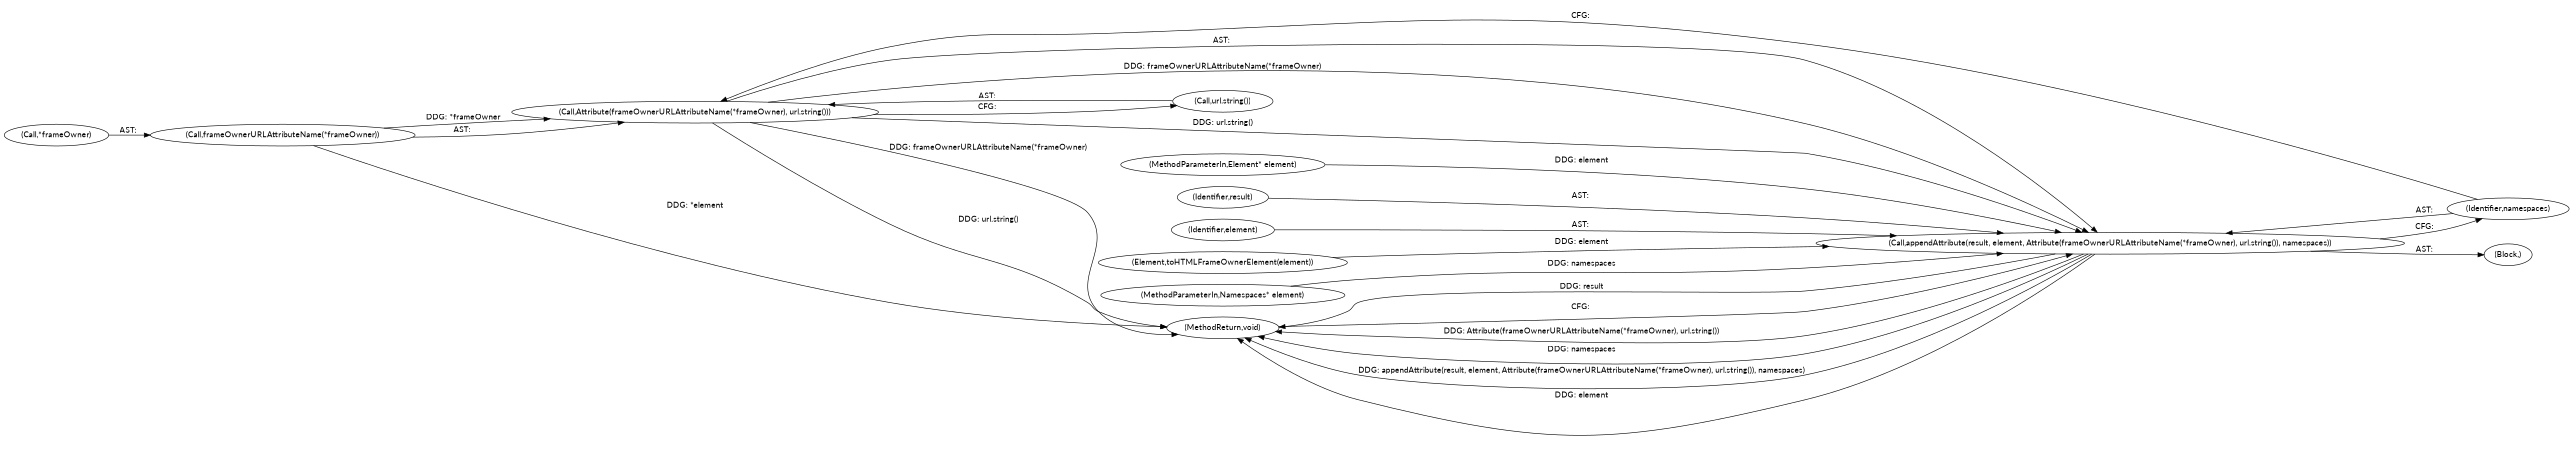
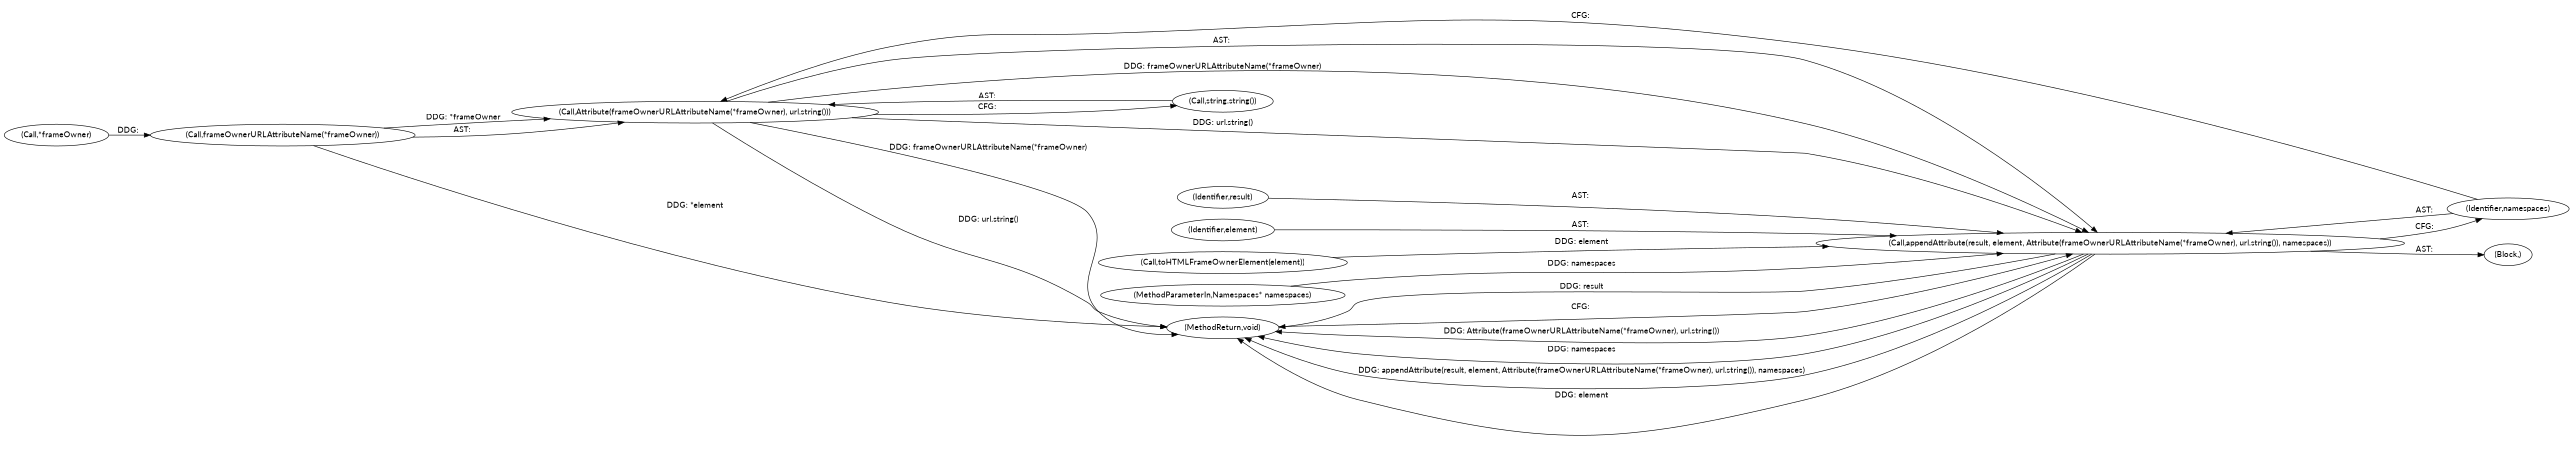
(1223, 101) -> (1223, 101)
(130, 131) -> (130, 131)
(1223, 165) -> none
(1223, 263) -> (1223, 263)
(1223, 295) -> (1223, 295)
